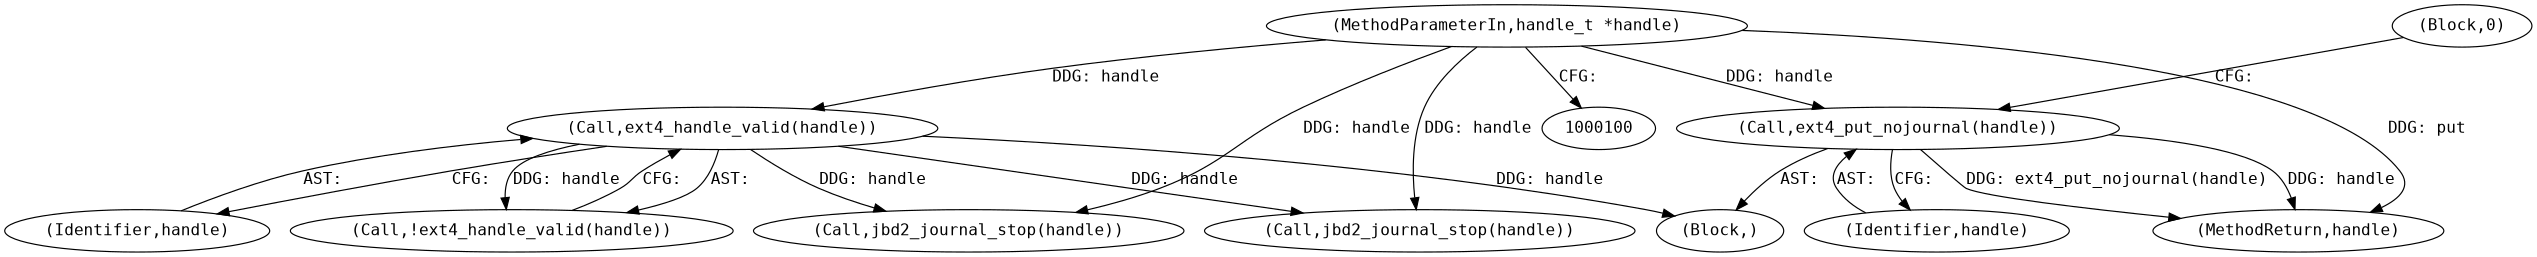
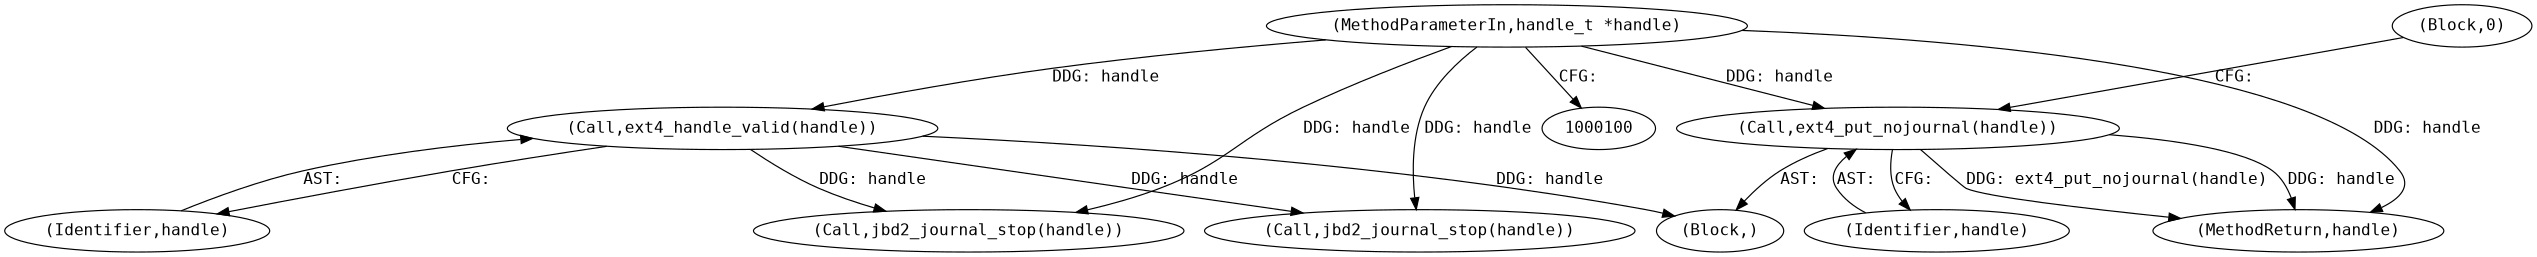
(2427, 128) -> (2427, 128)
(512, 231) -> none
